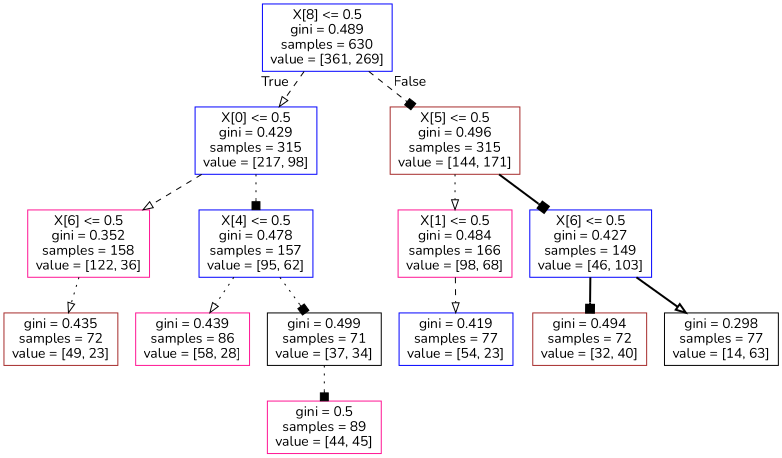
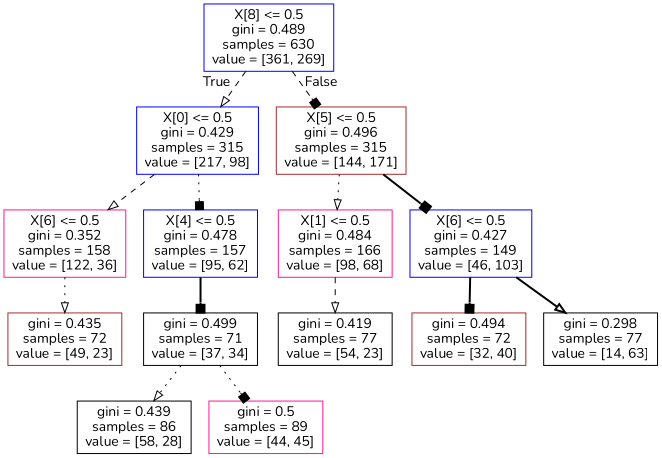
(225, 291) -> (171, 379)
(290, 291) -> (201, 290)
(193, 339) -> (134, 427)
(456, 339) -> (335, 339)
